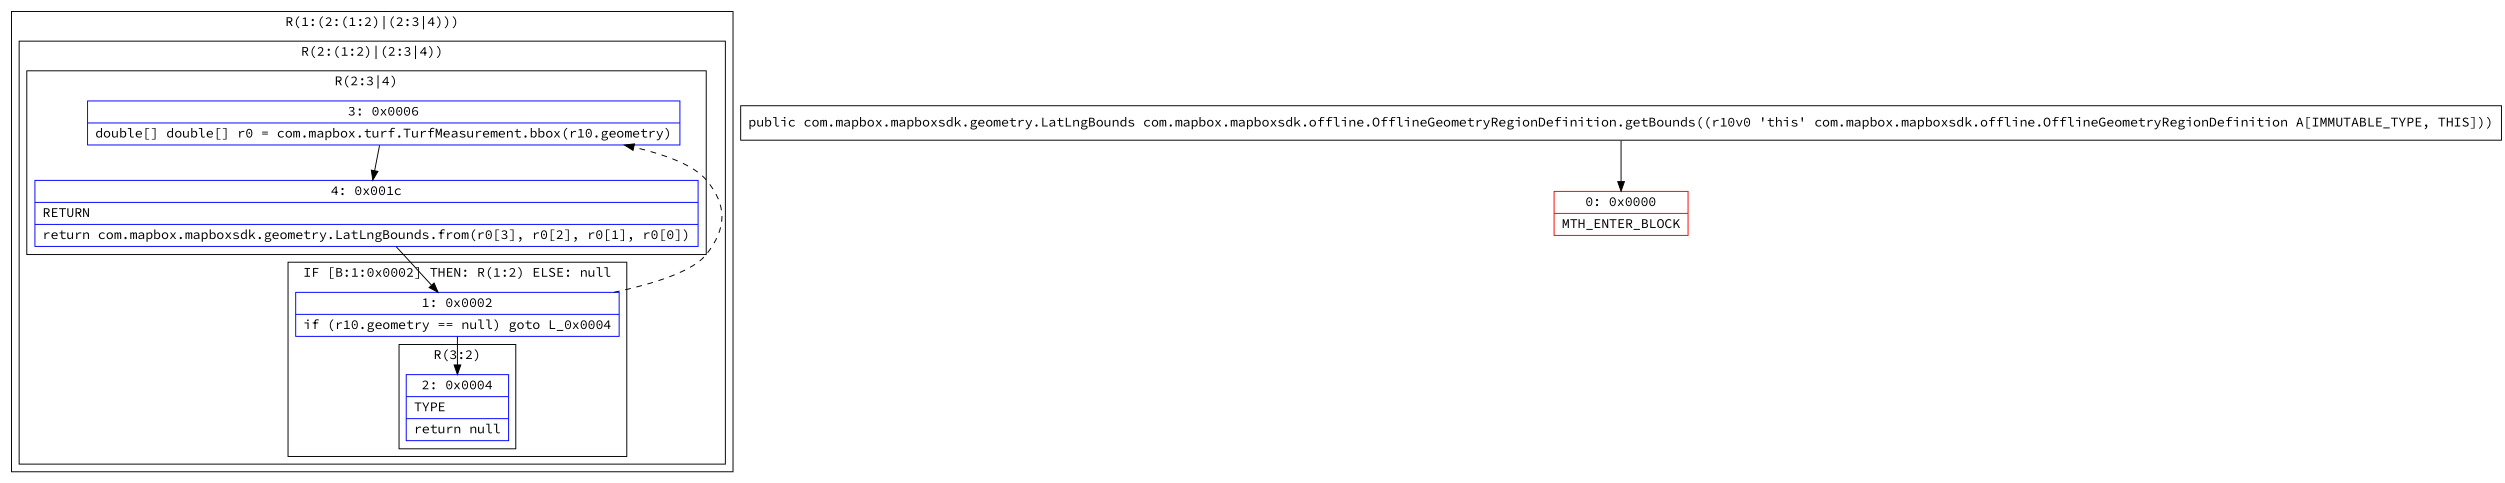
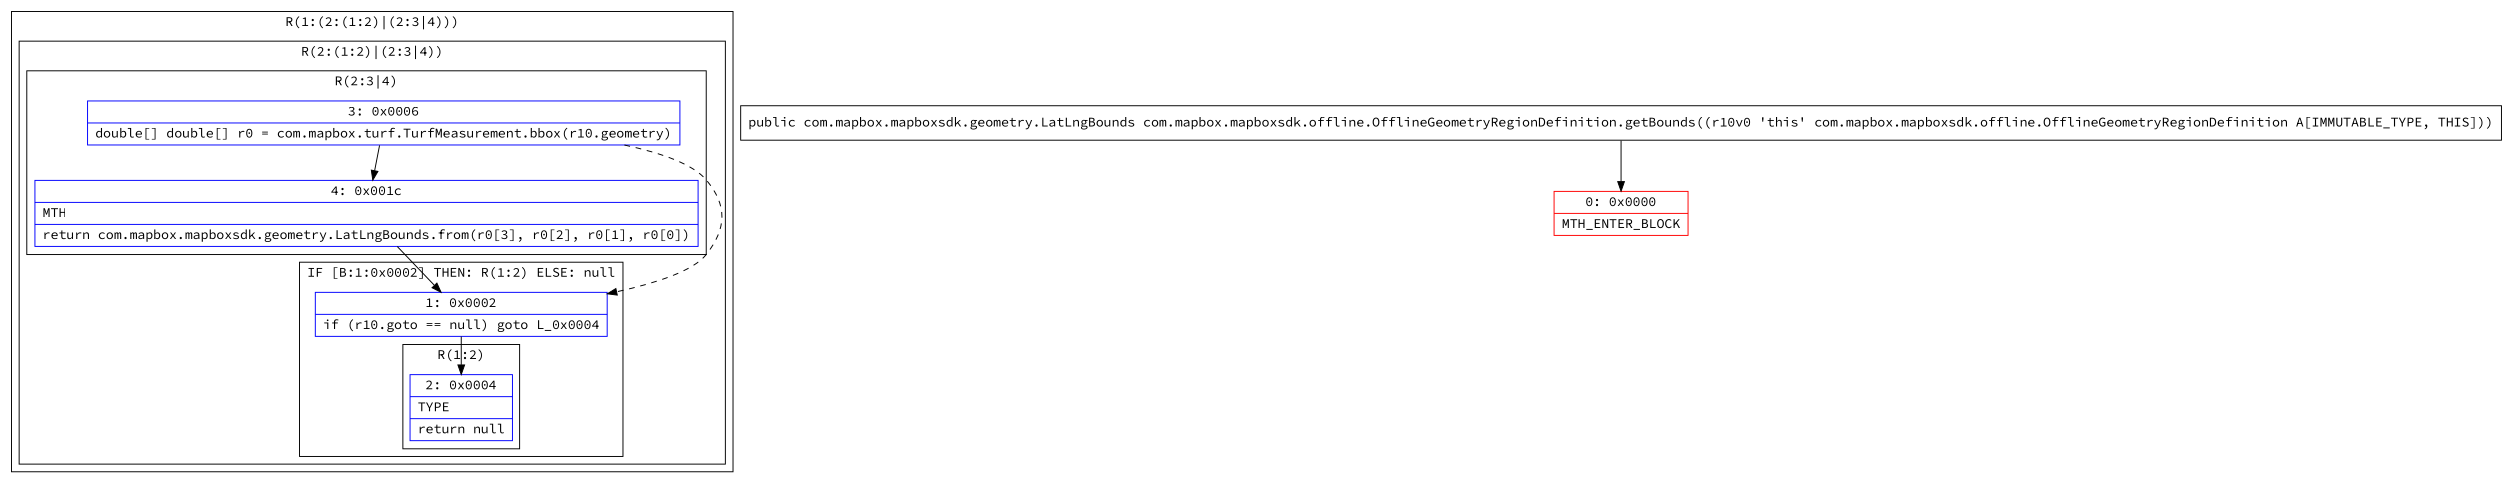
(67, 213) -> (55, 213)
(719, 234) -> (718, 234)
(457, 325) -> (461, 325)
(457, 356) -> (461, 356)
